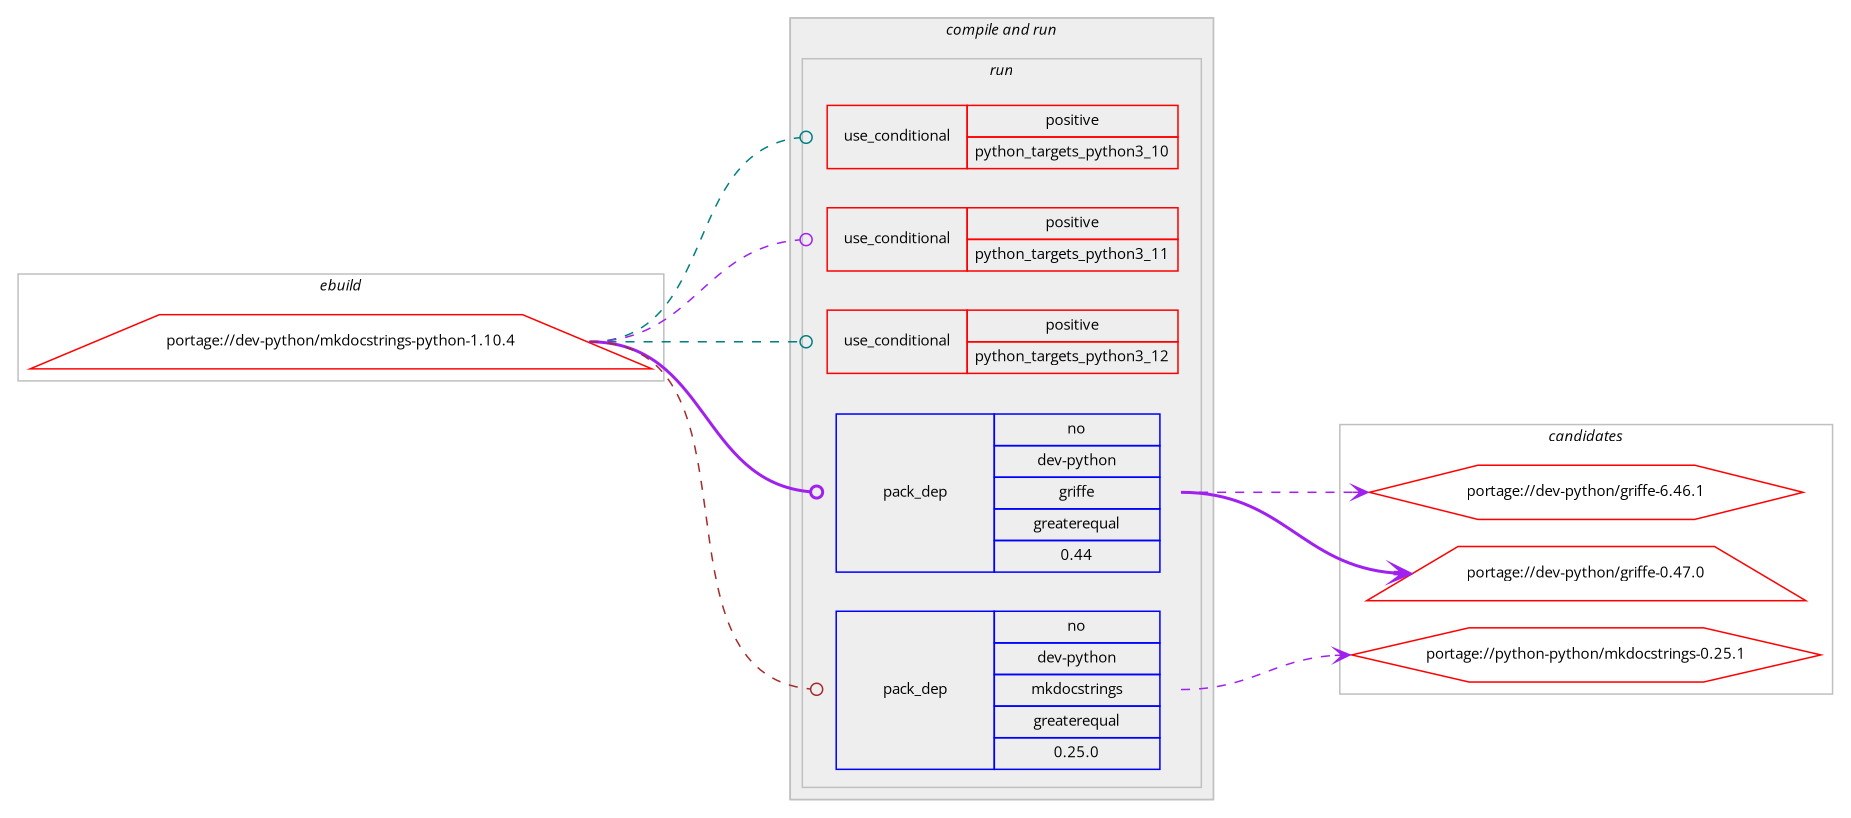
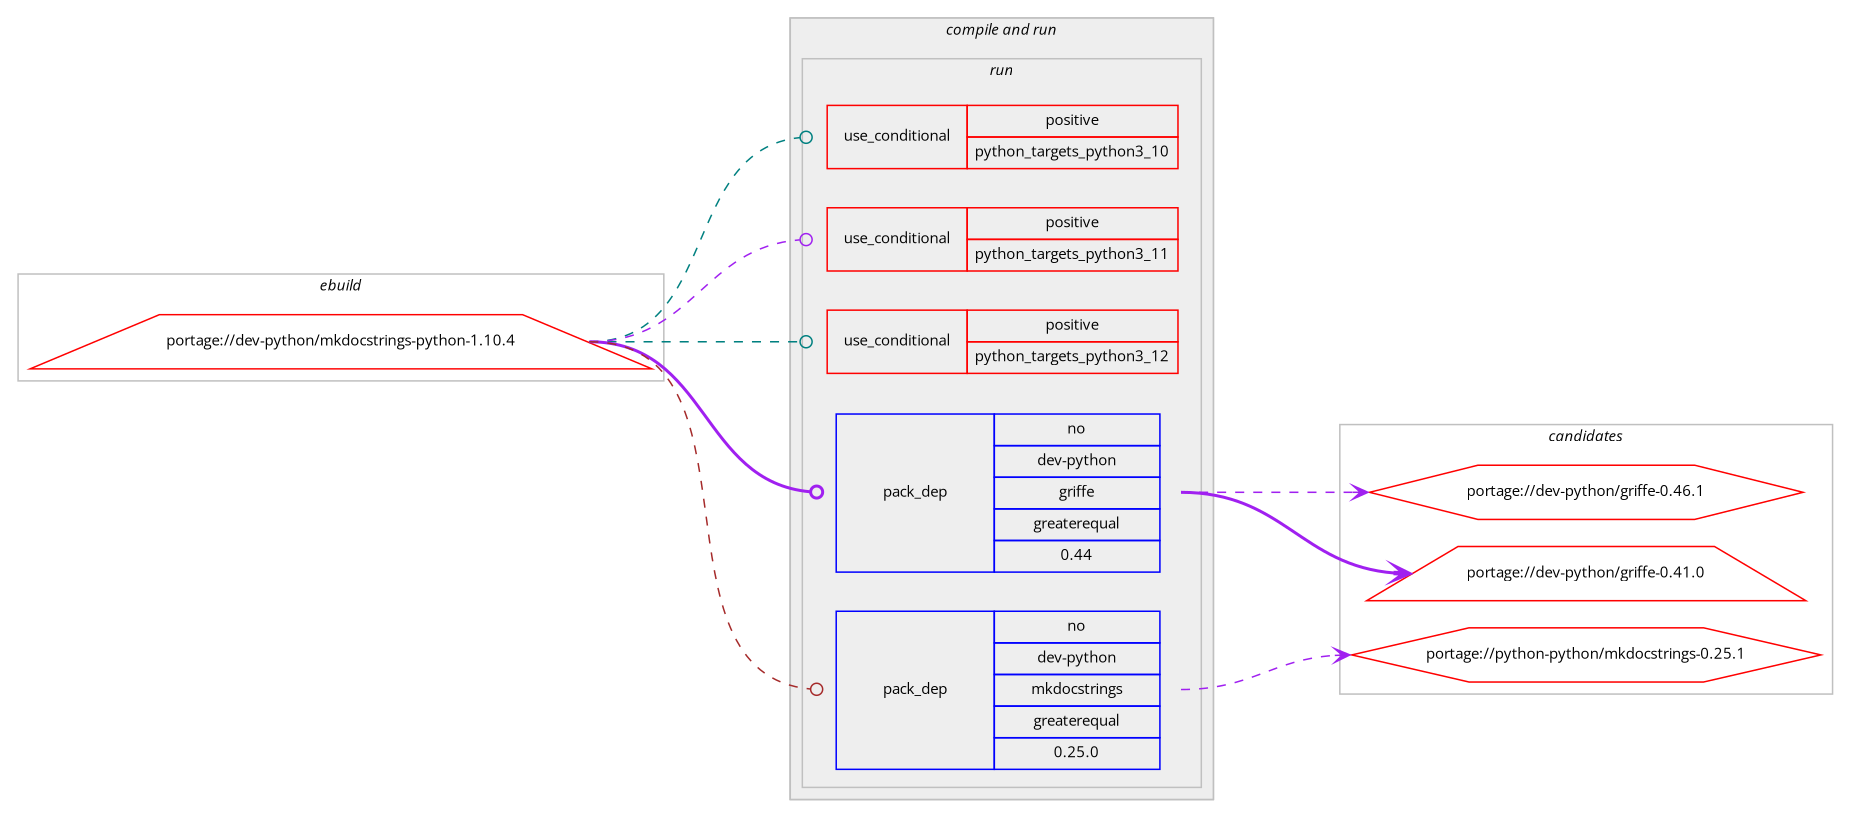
(1586, 492) -> (1586, 492)
(1586, 574) -> (1586, 574)
